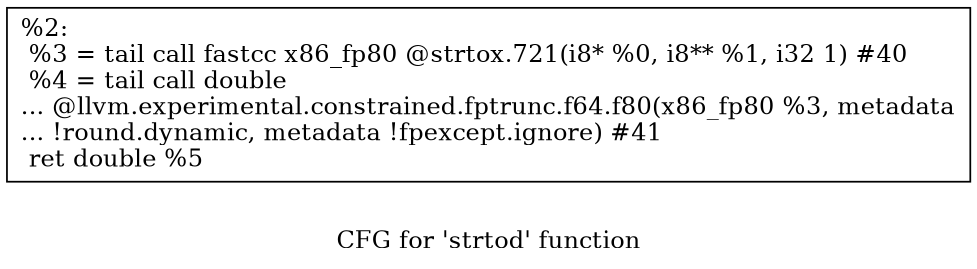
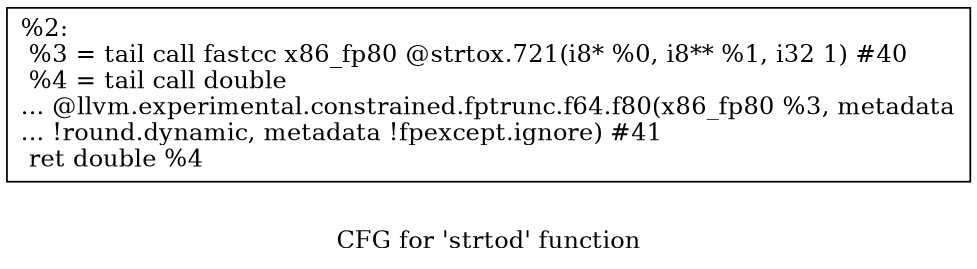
(113, 159) -> (113, 159)
